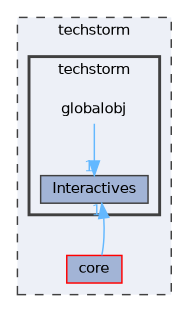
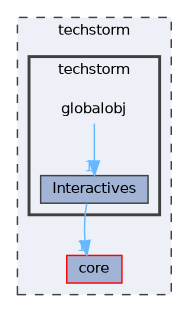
(104, 237) -> (85, 224)
